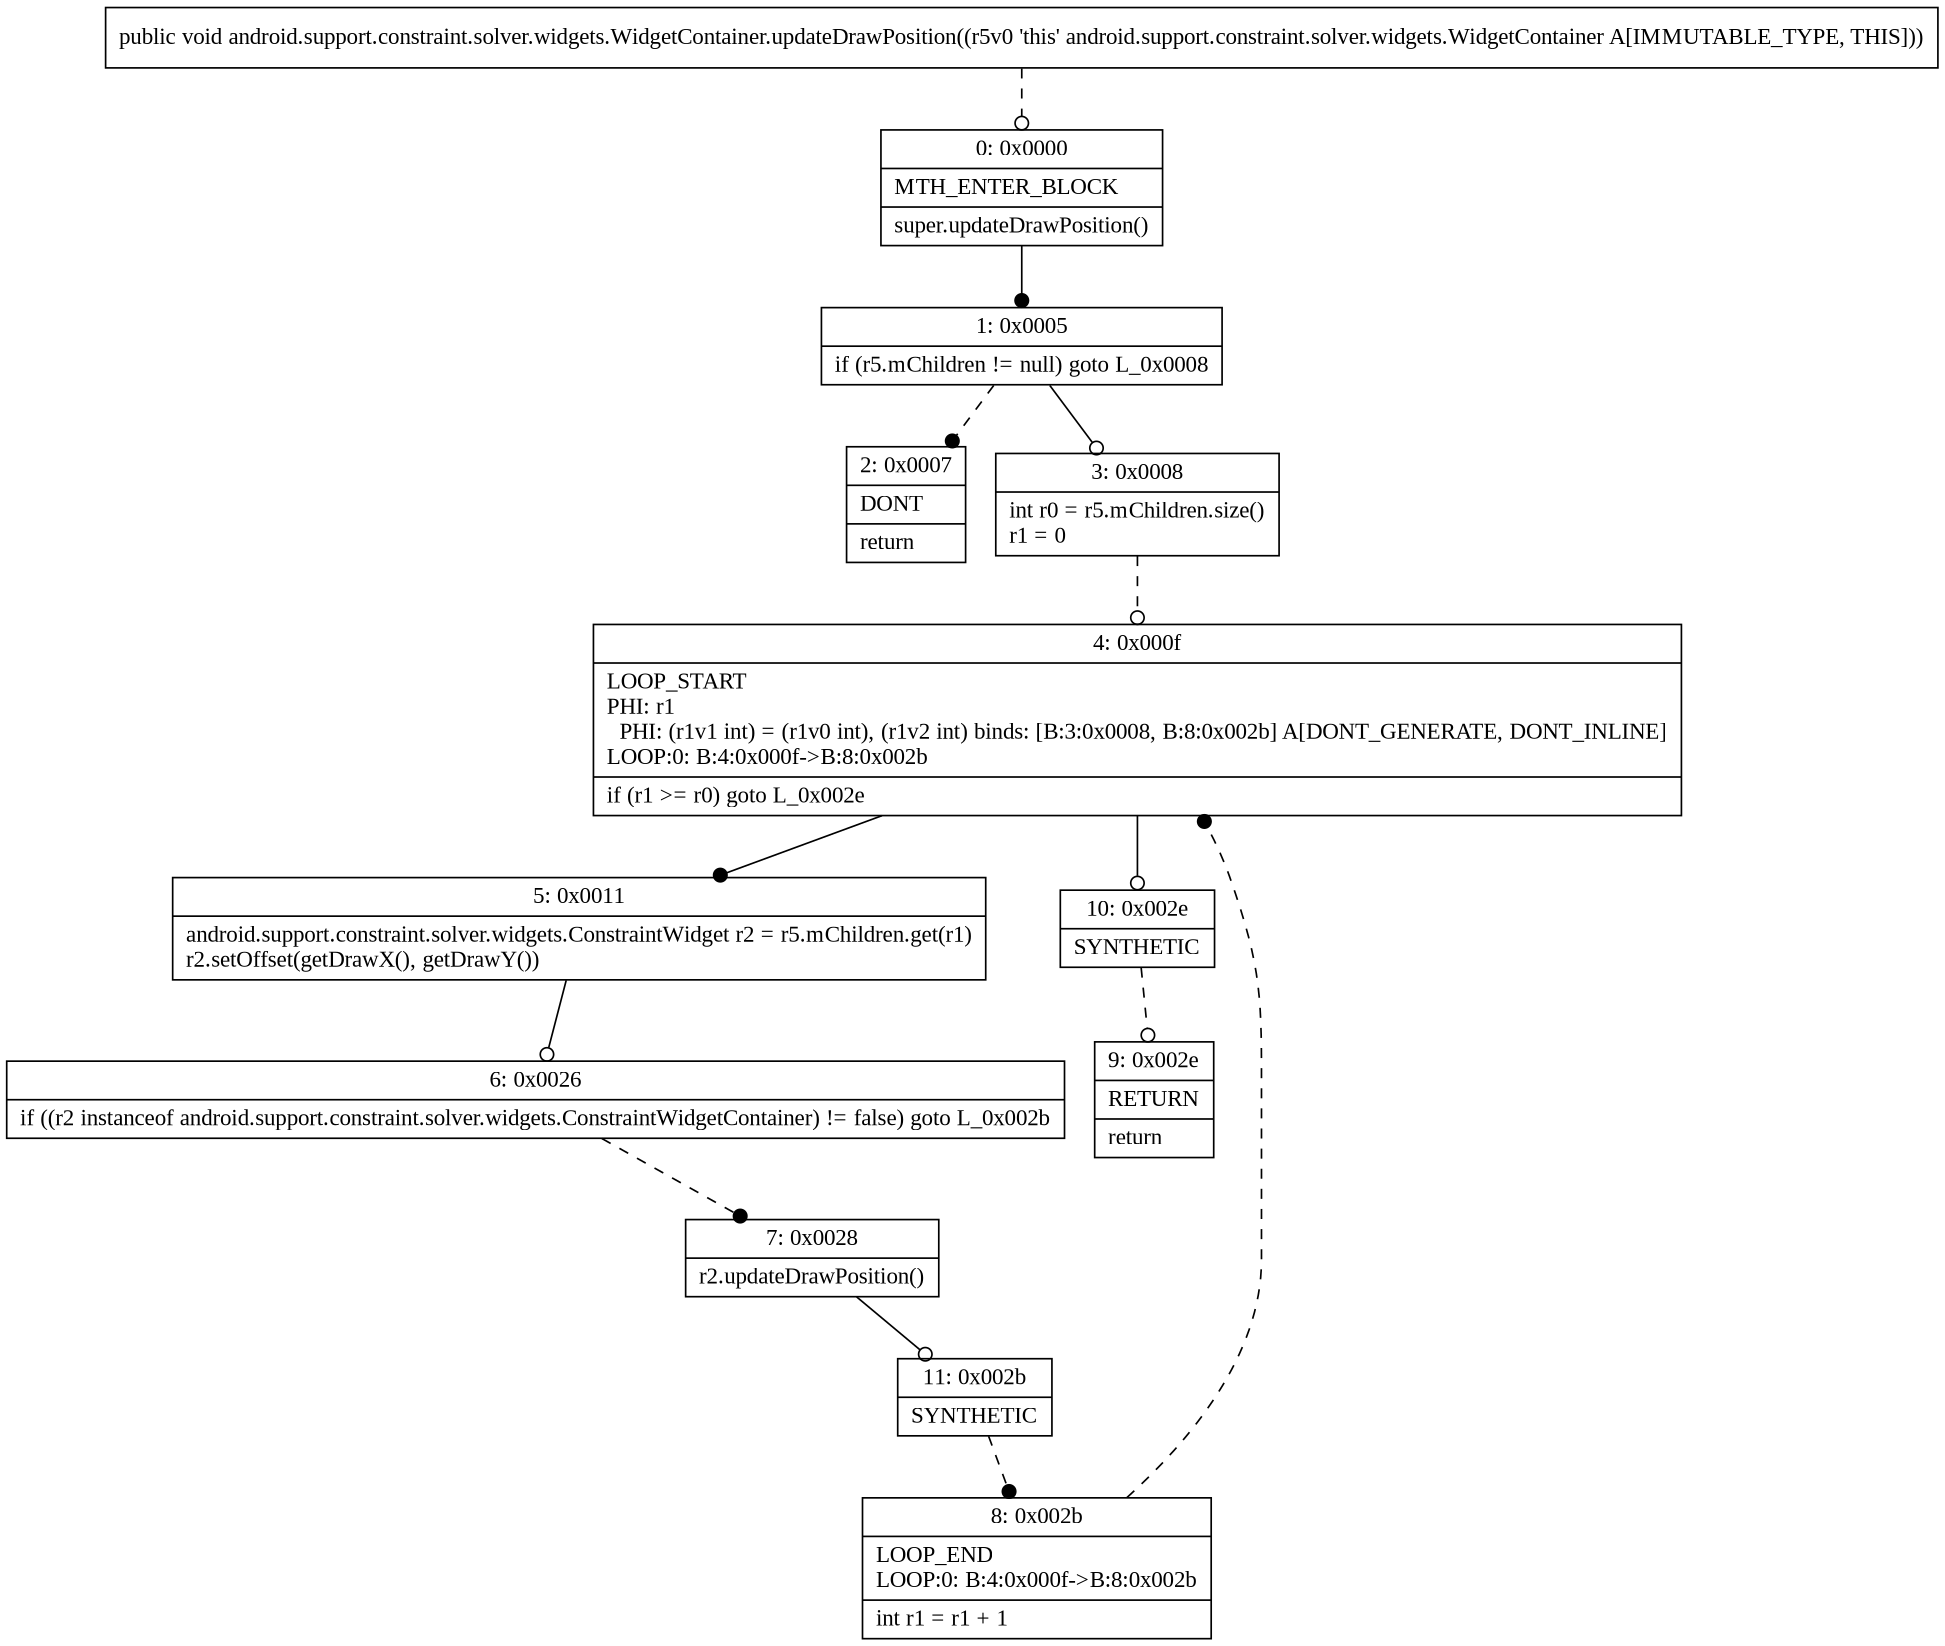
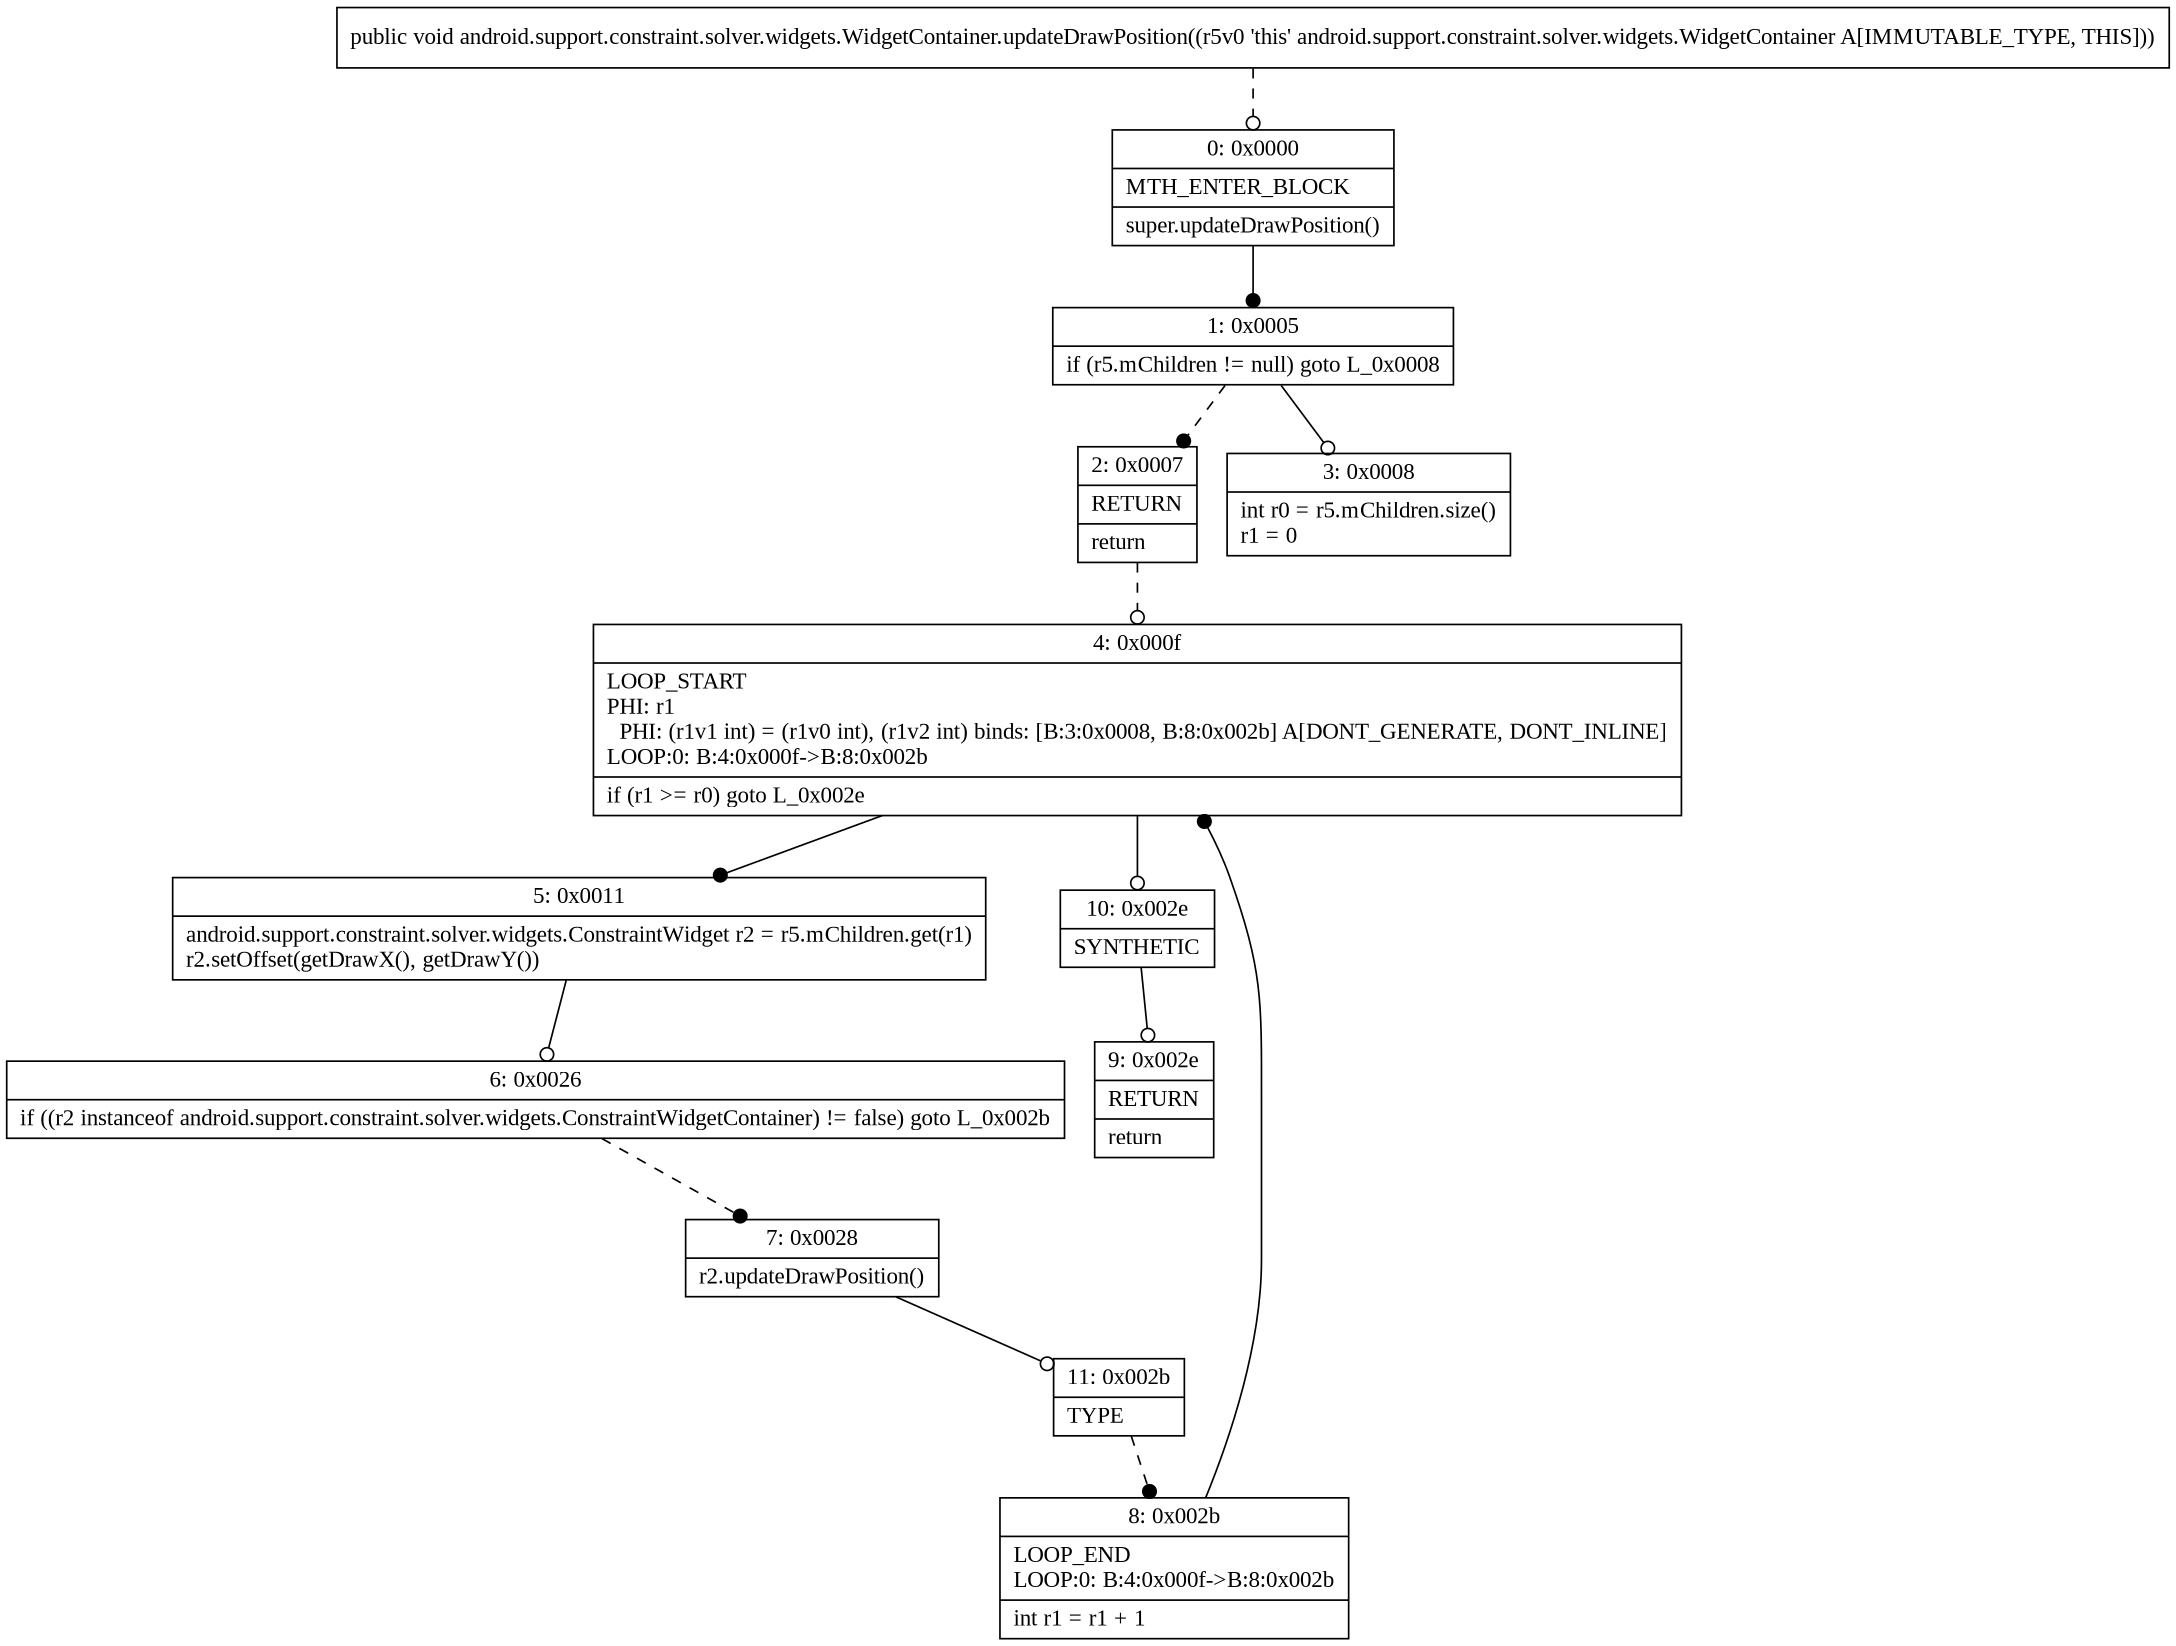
(892, 504) -> (1137, 504)
(1137, 583) -> (1137, 586)
(1144, 998) -> (1144, 998)
(1261, 1180) -> (1261, 1162)
(975, 1416) -> (1096, 1416)
